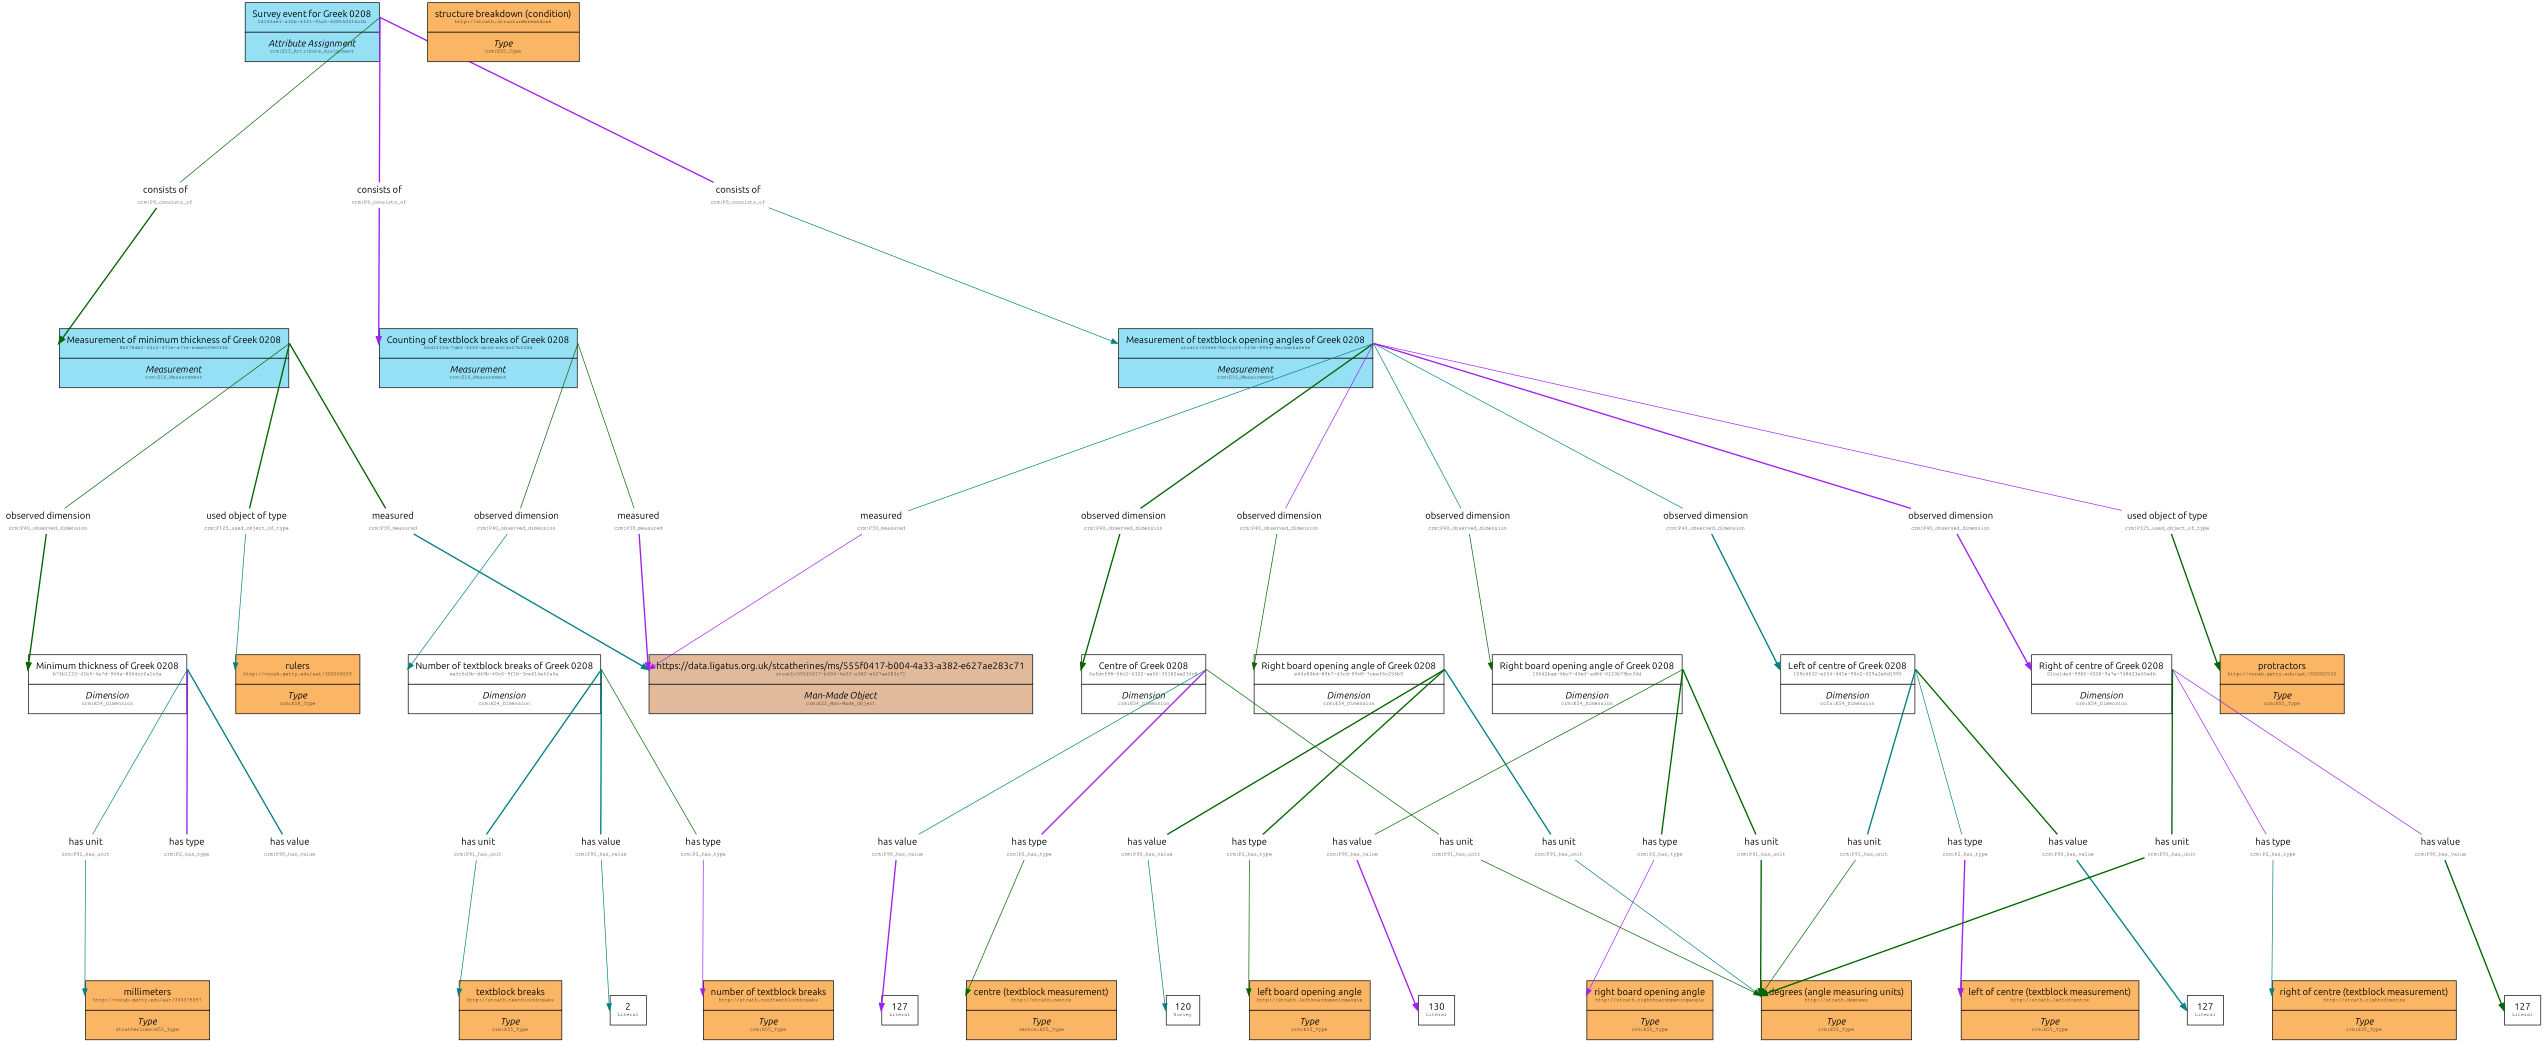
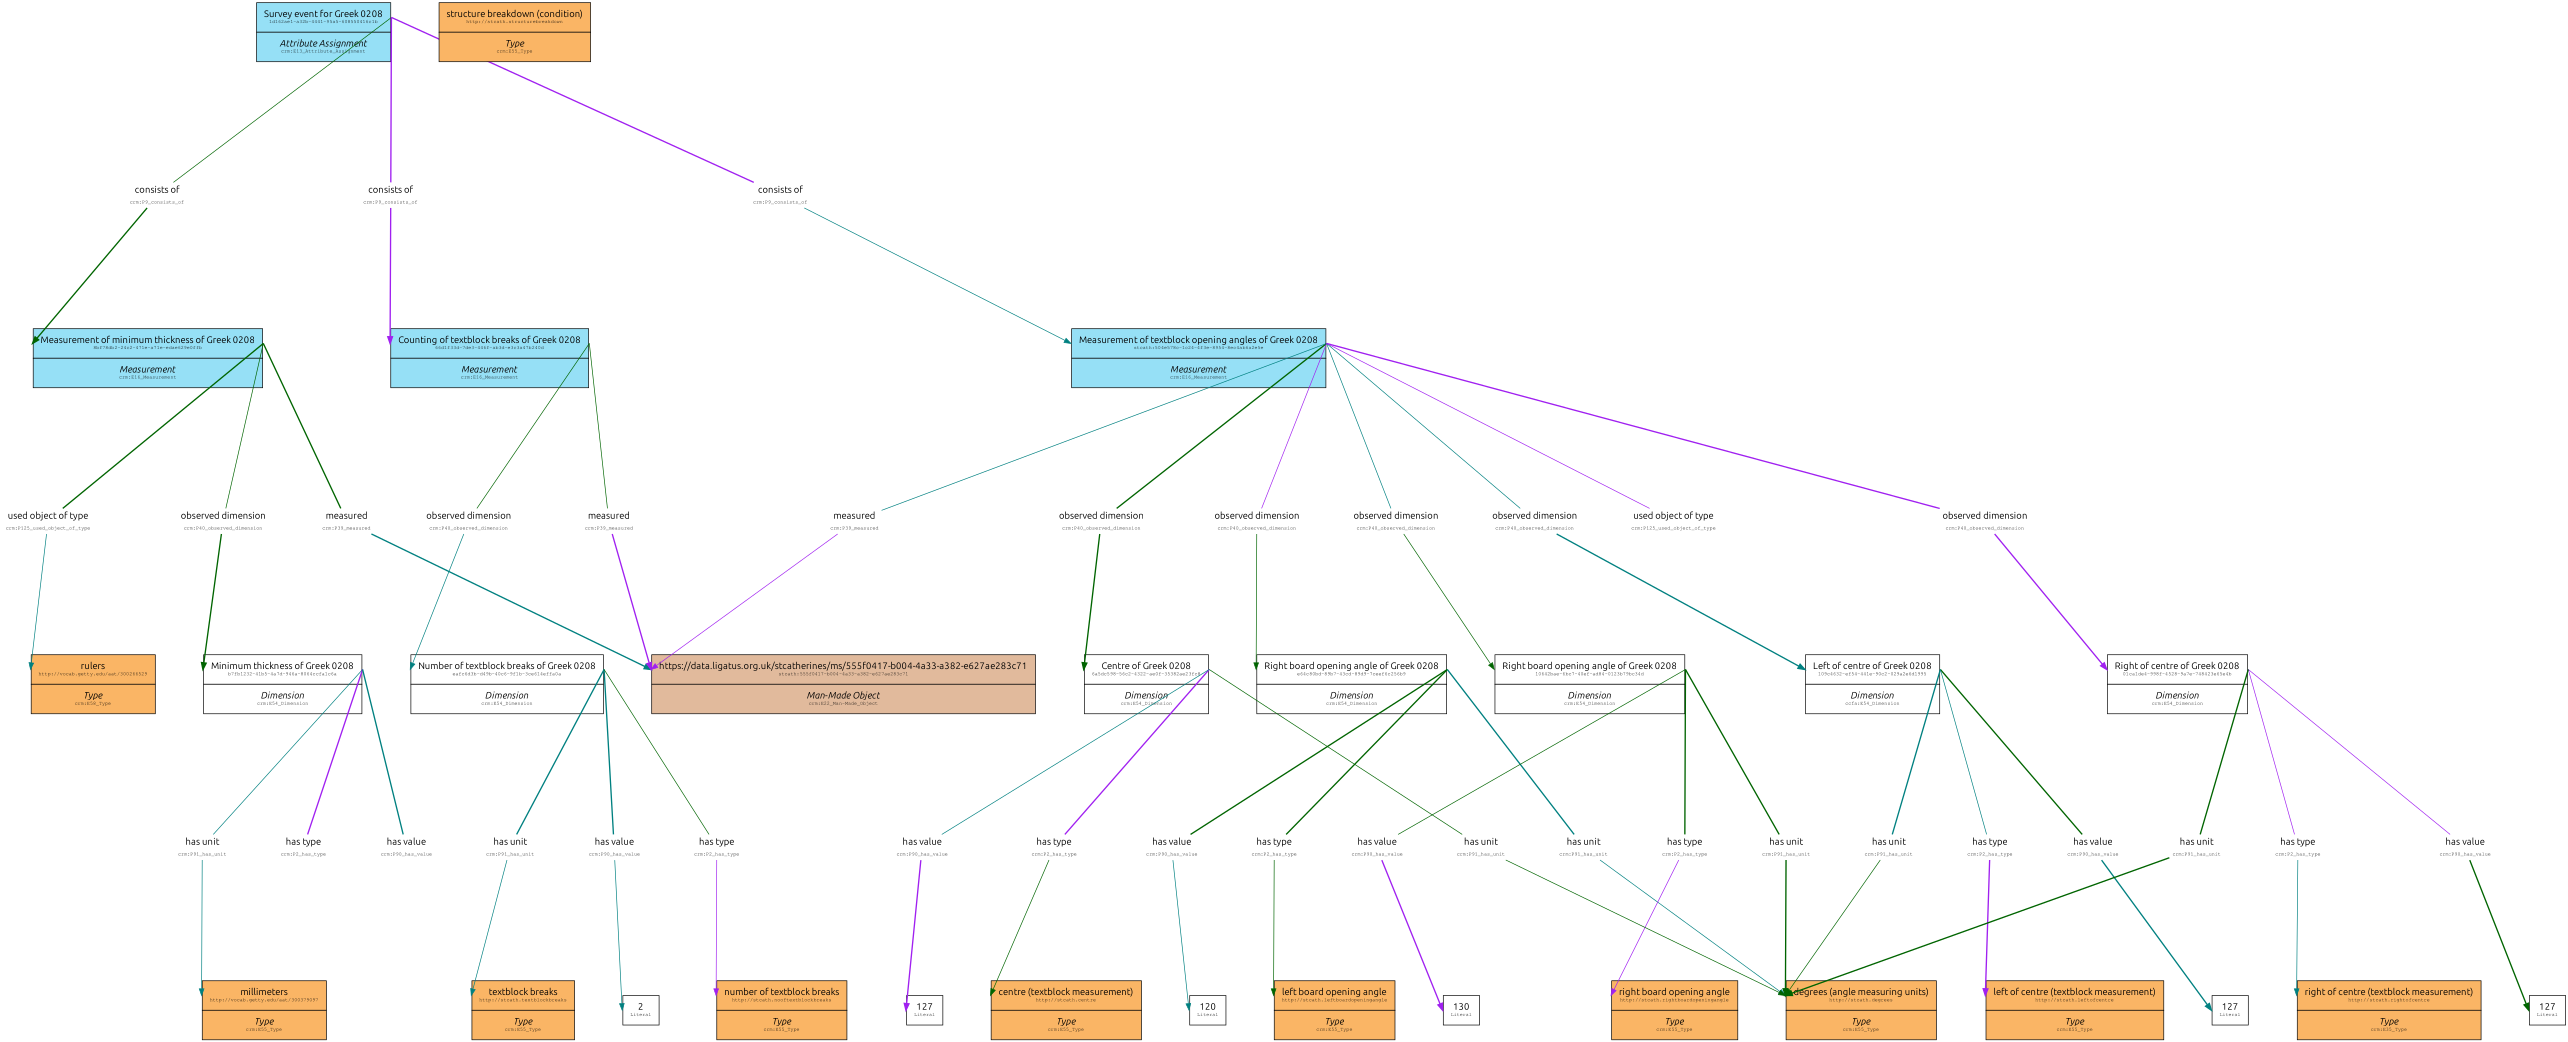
(2282, 684) -> none
(1183, 1014) -> (1208, 1014)
(148, 1029) -> (264, 1029)
(1041, 1029) -> (1066, 1029)
